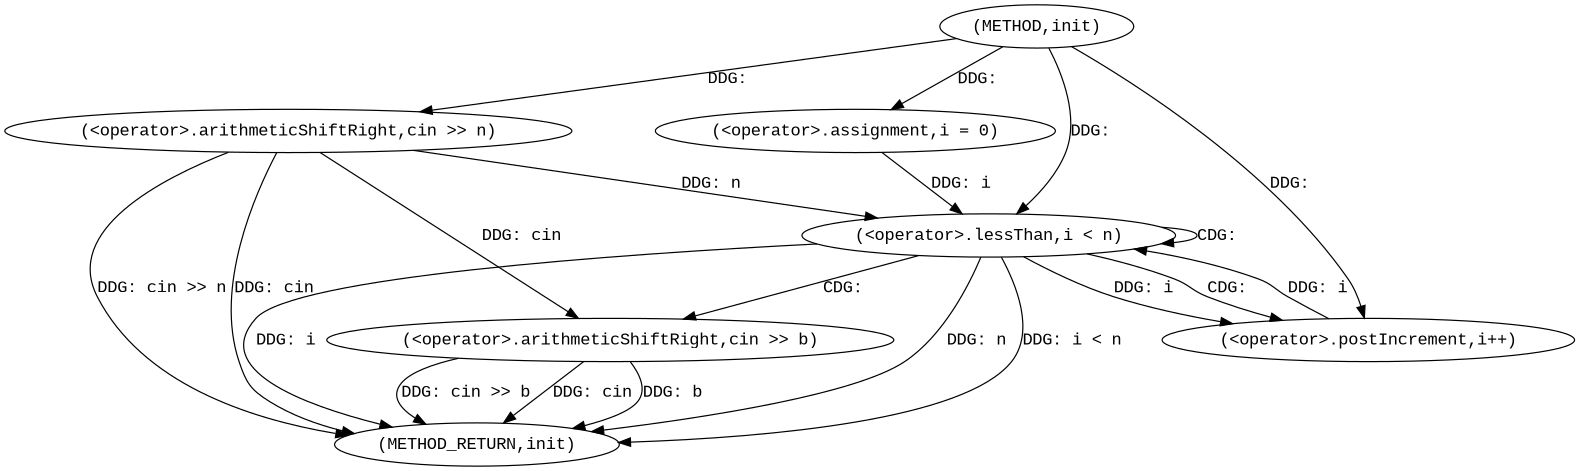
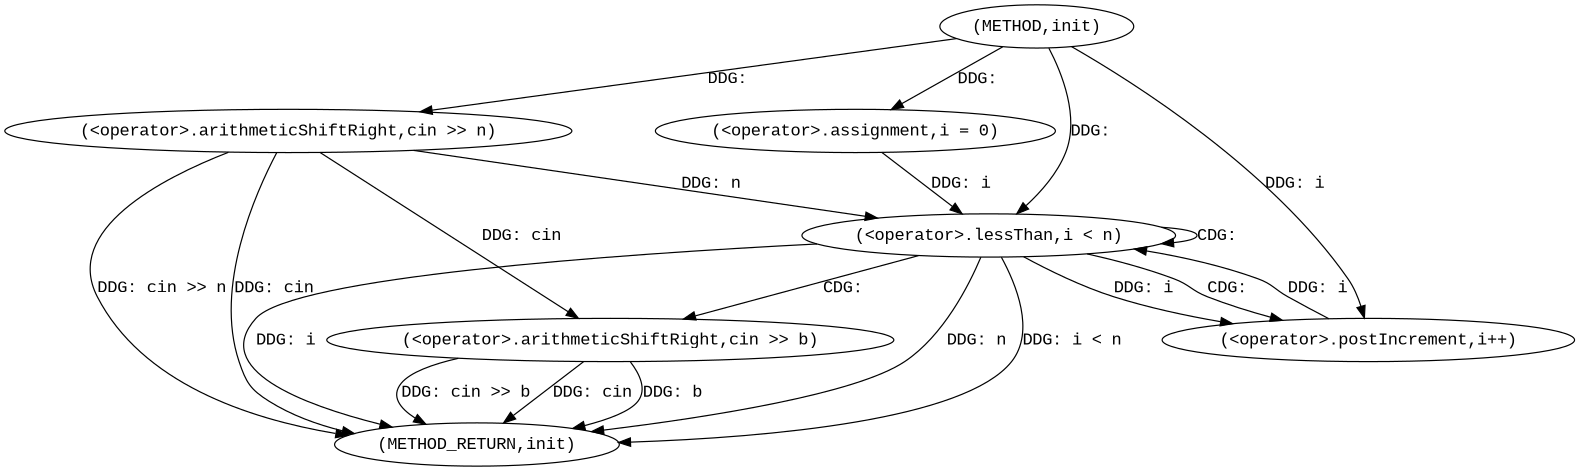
(1295, 183) -> (1295, 183)
